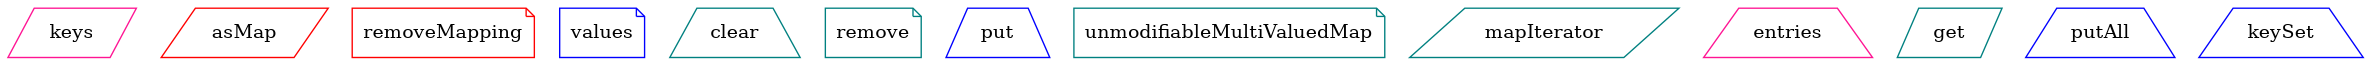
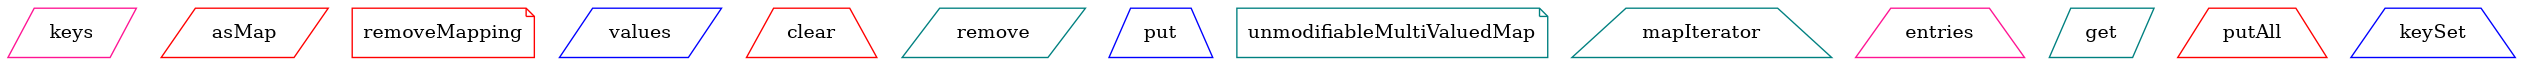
(602, 33) -> (640, 33)
(735, 33) -> (812, 33)
(873, 33) -> (994, 33)
(1544, 33) -> (1702, 33)
(2100, 33) -> (2252, 33)
